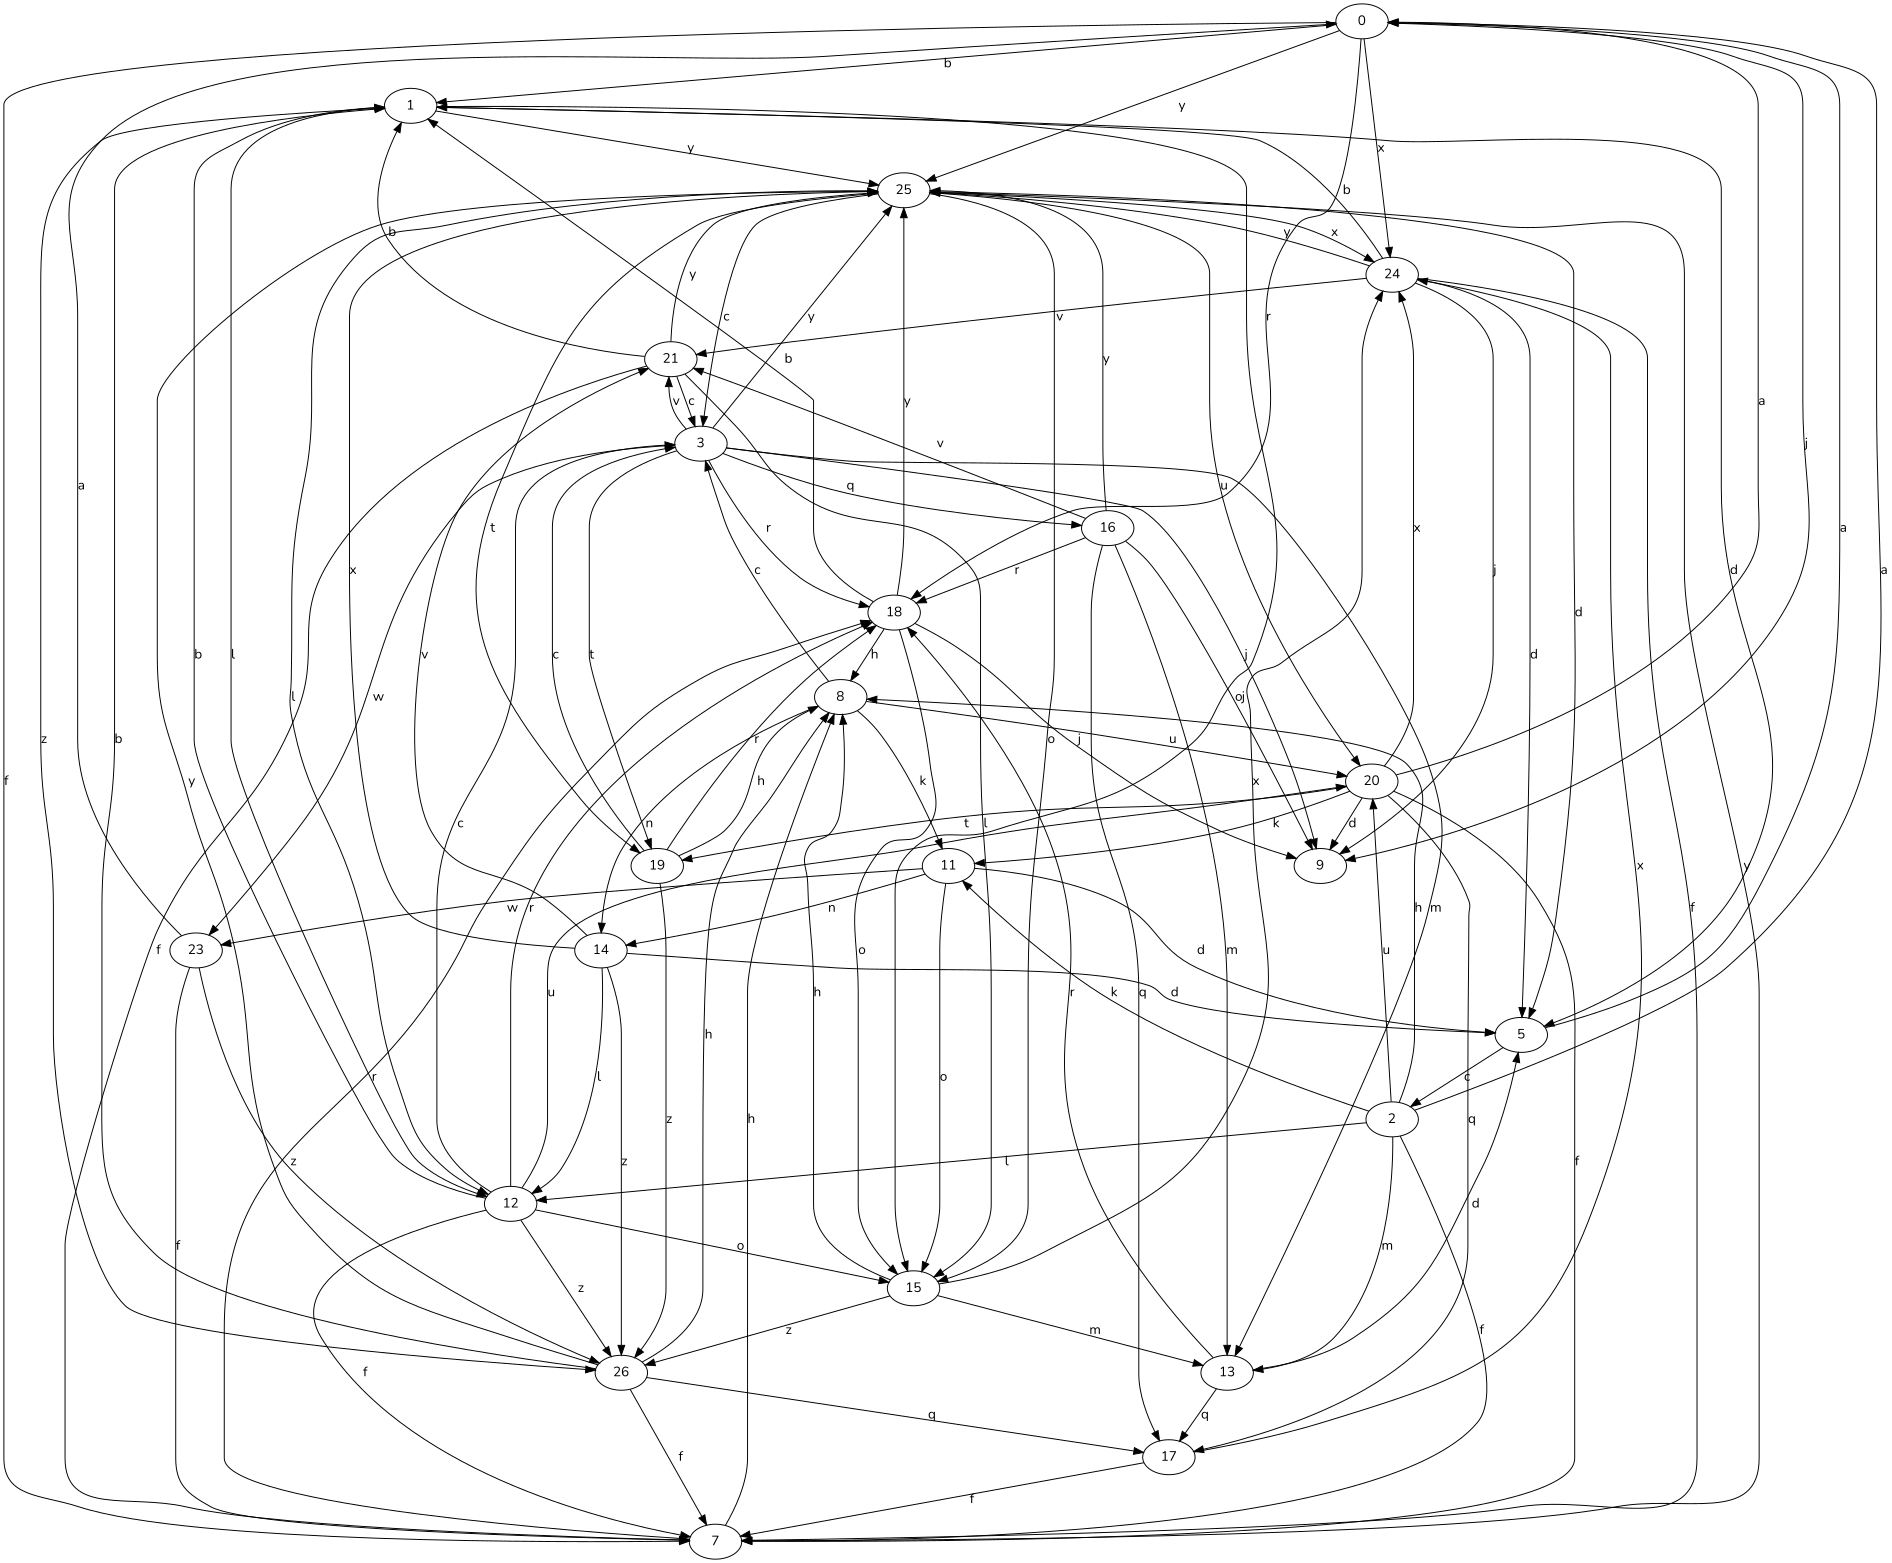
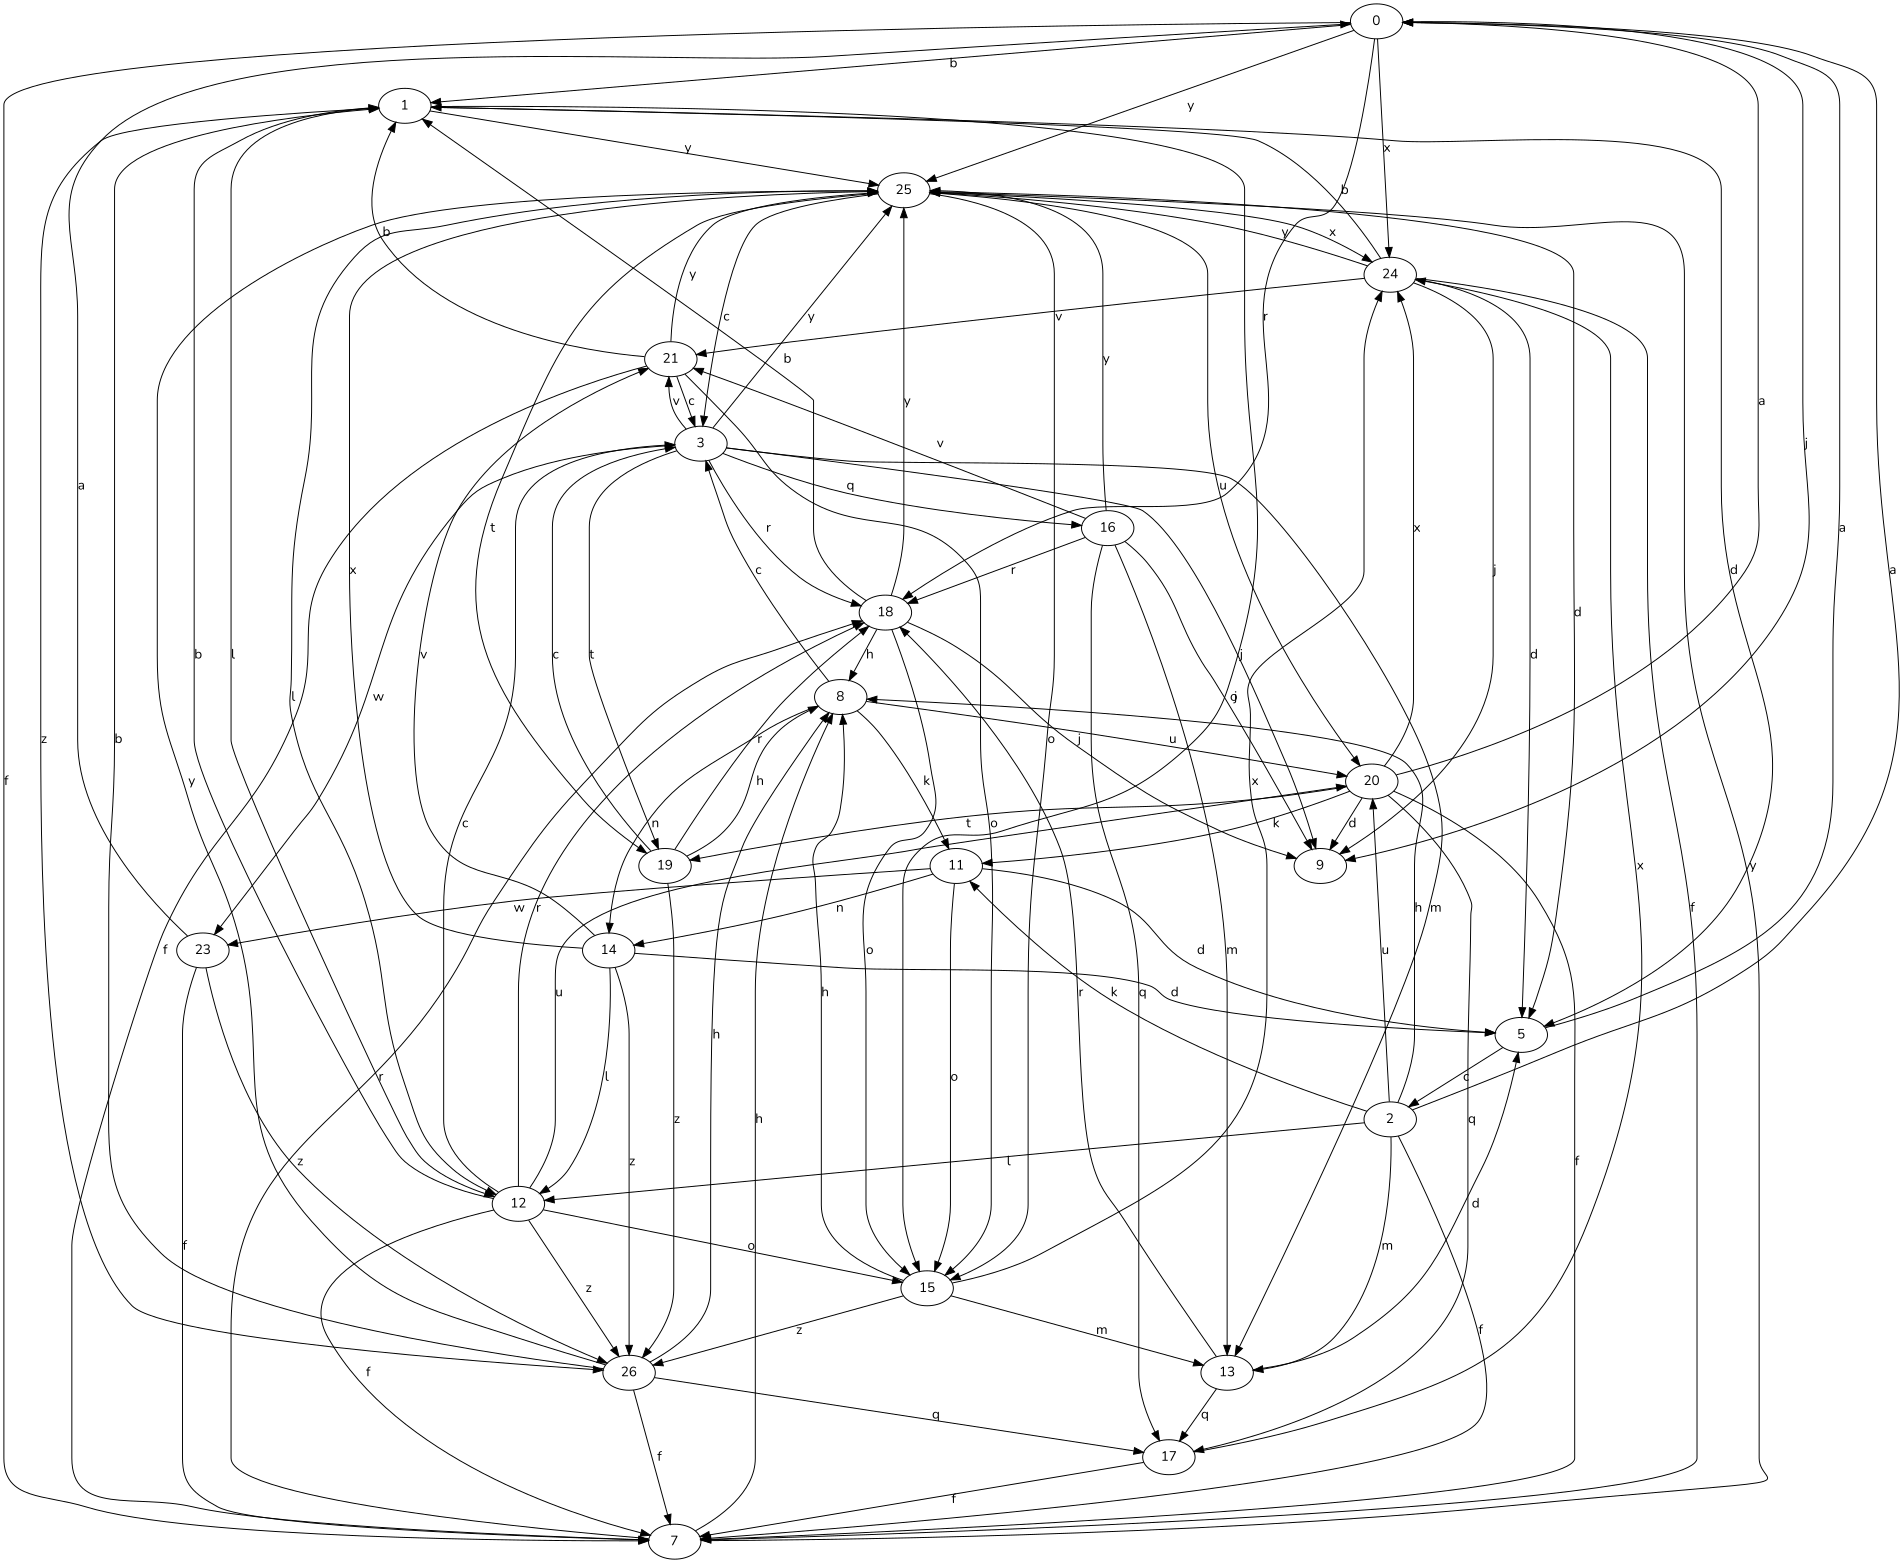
(986, 824) -> (994, 824)
